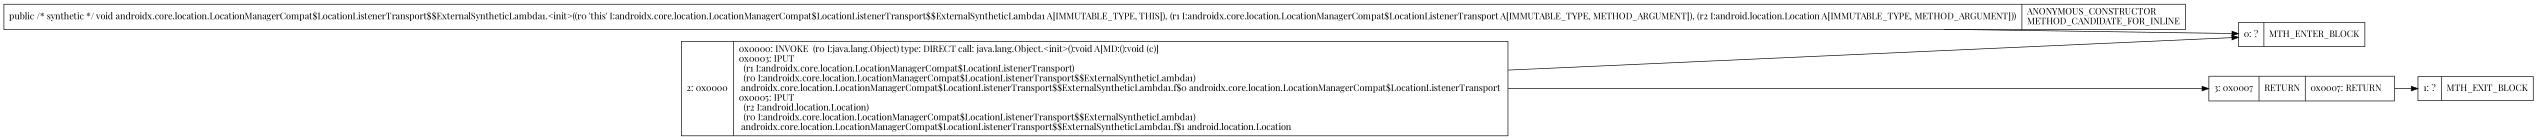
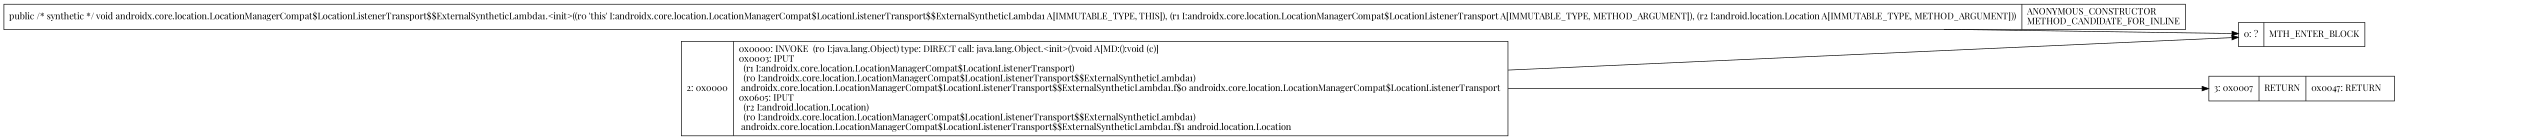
(2350, 88) -> (2350, 88)
(2476, 89) -> none
(769, 98) -> (769, 98)
